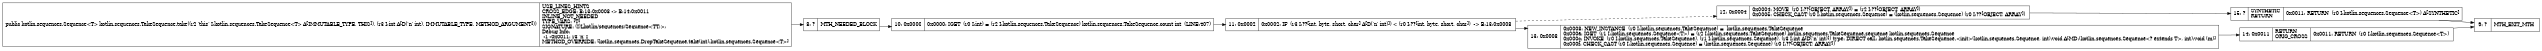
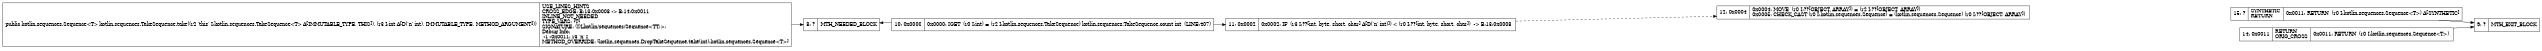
(2129, 13) -> none
(2514, 25) -> (2514, 25)
(884, 27) -> (887, 23)
(1873, 37) -> none
